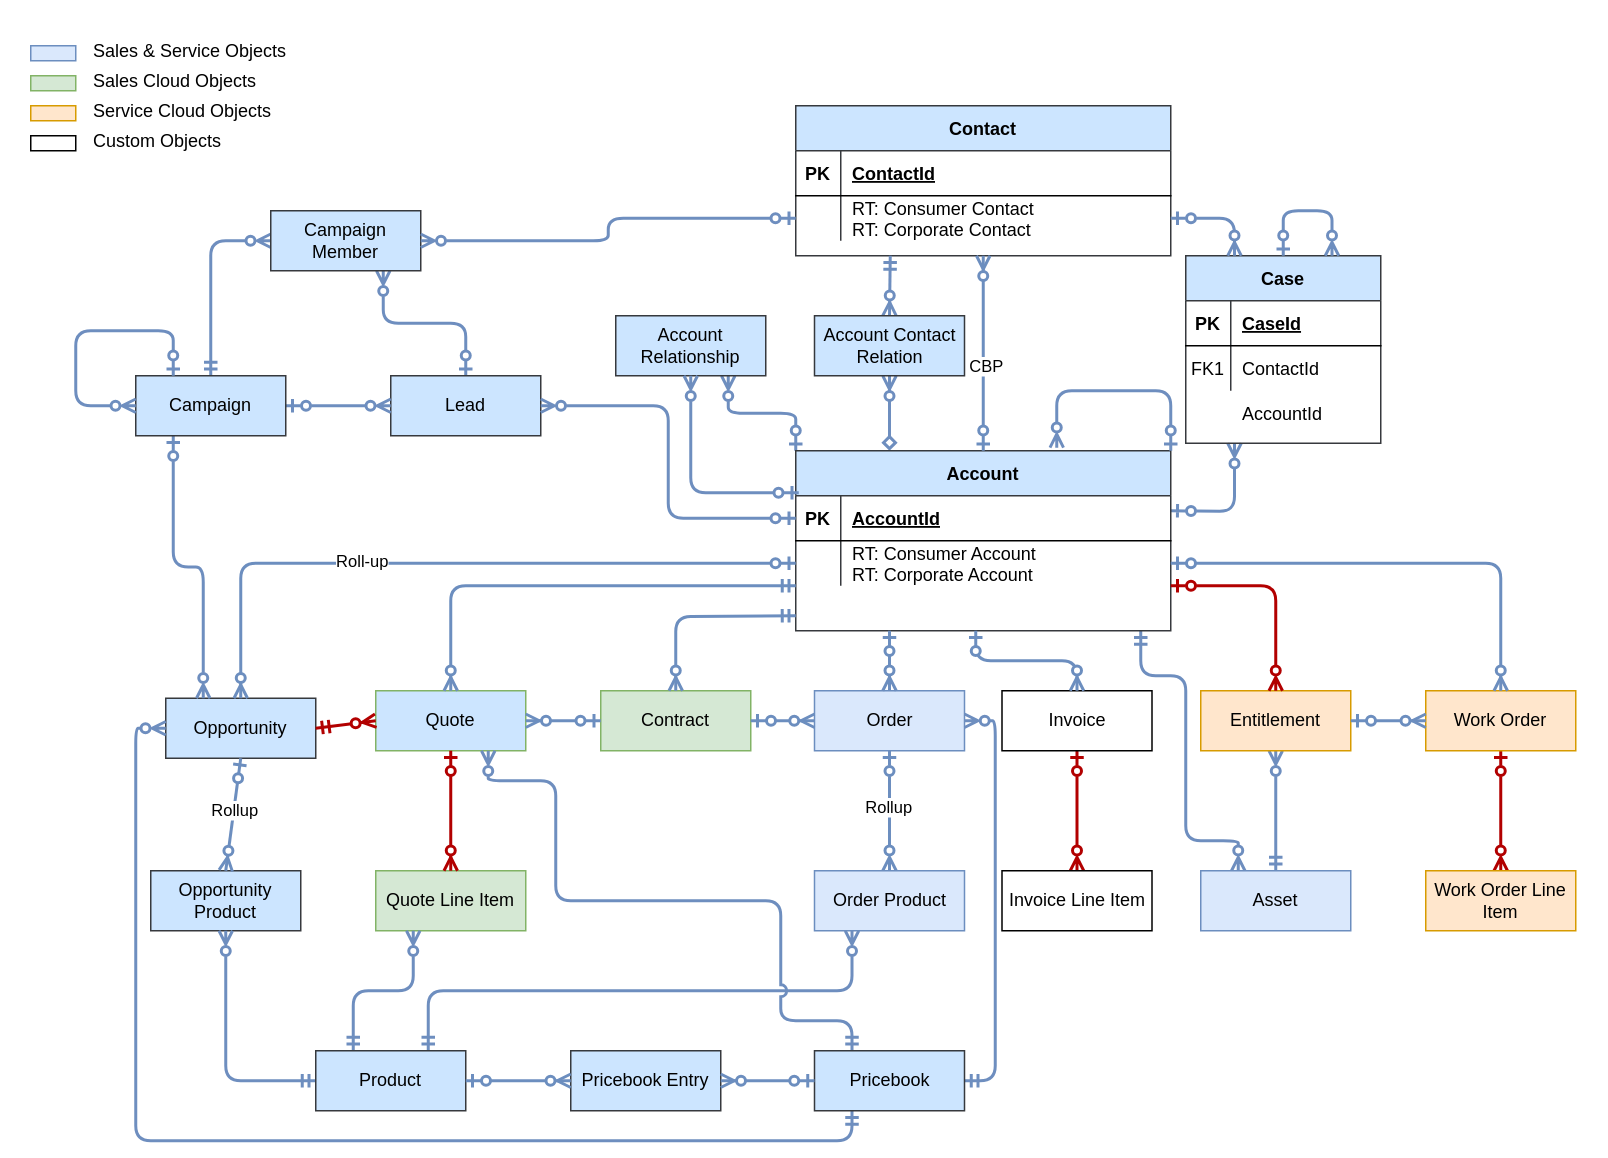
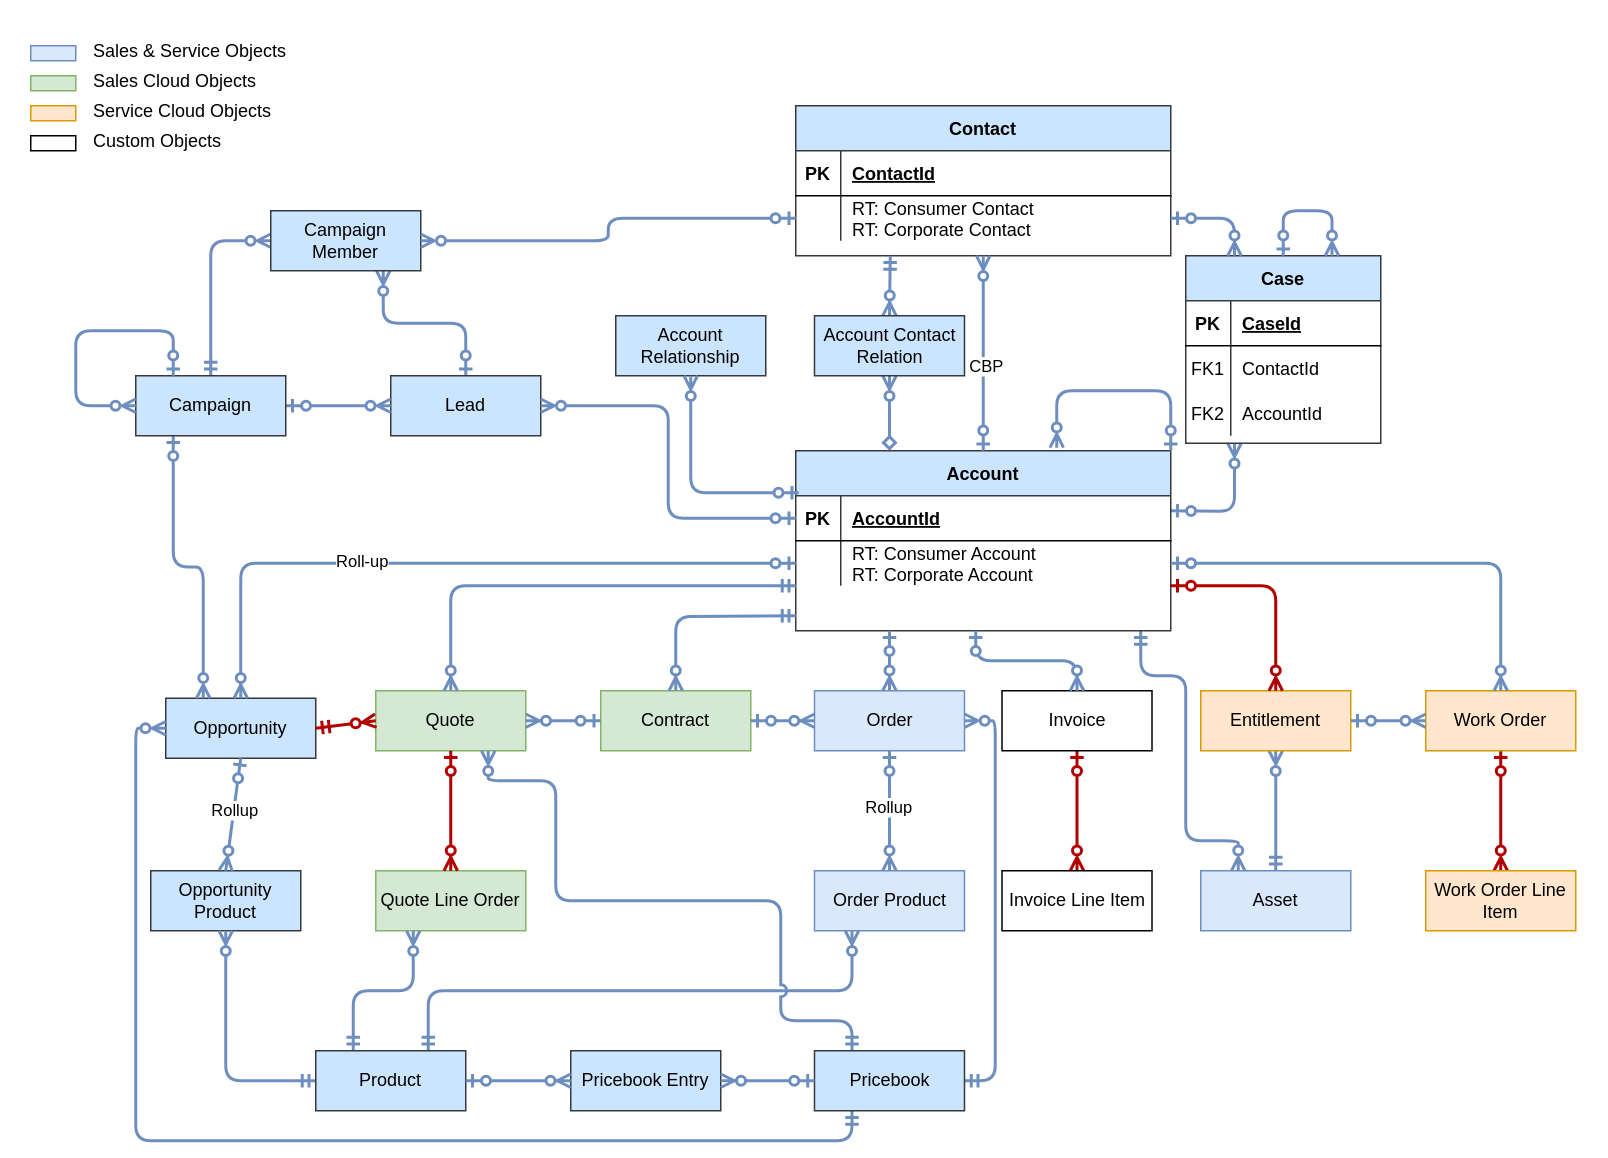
(763, 413) -> none
none -> (1208, 413)
(451, 721) -> (451, 721)
(451, 901) -> (451, 901)
